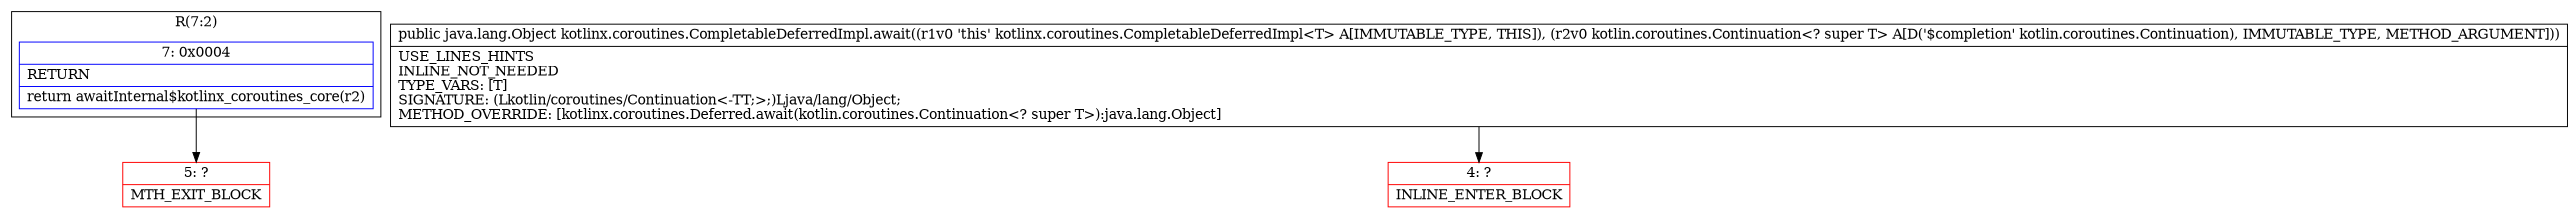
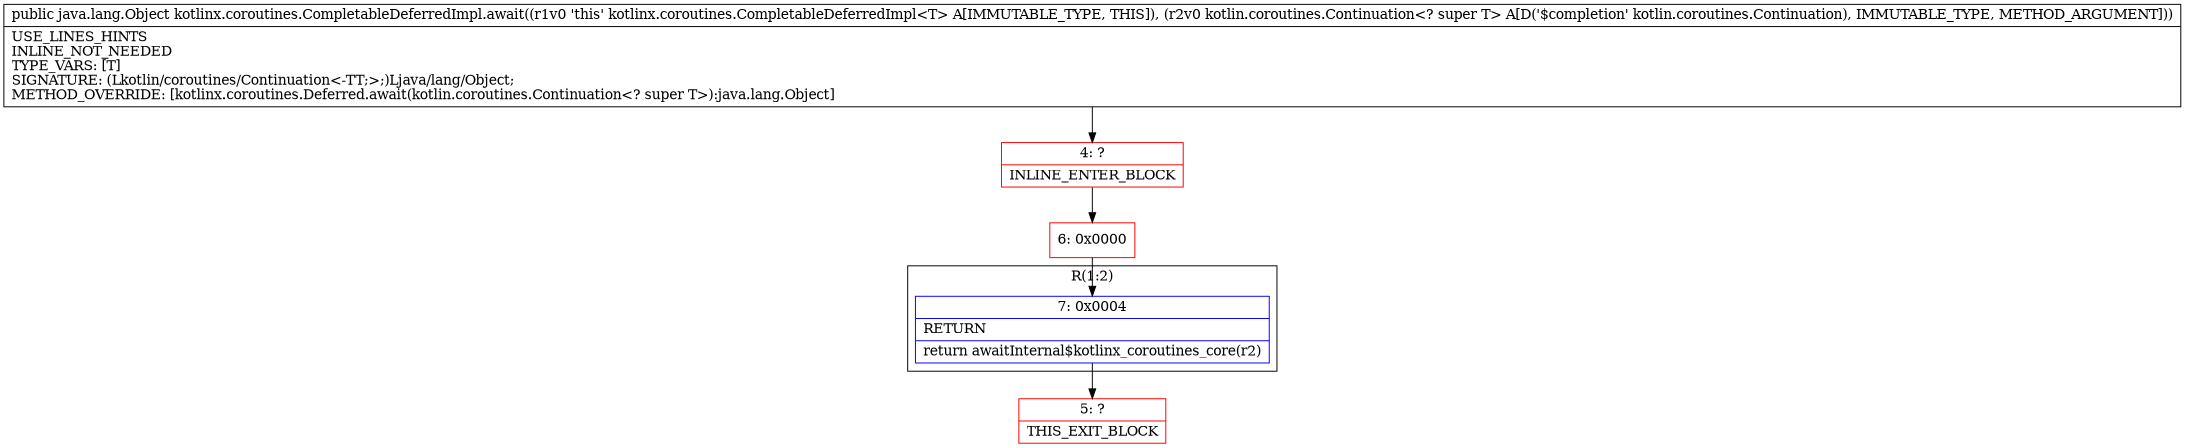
(196, 23) -> (1092, 277)
(196, 195) -> (1092, 432)
none -> (1092, 240)
